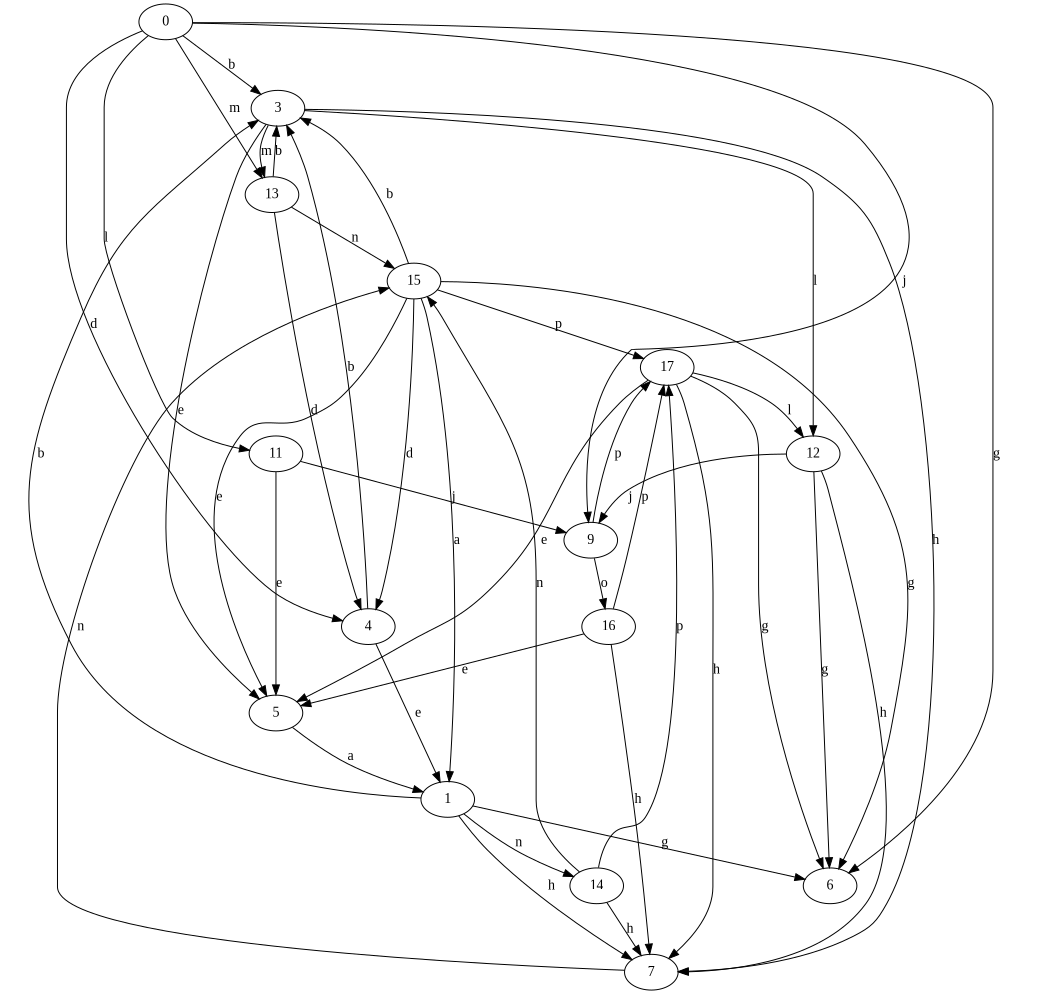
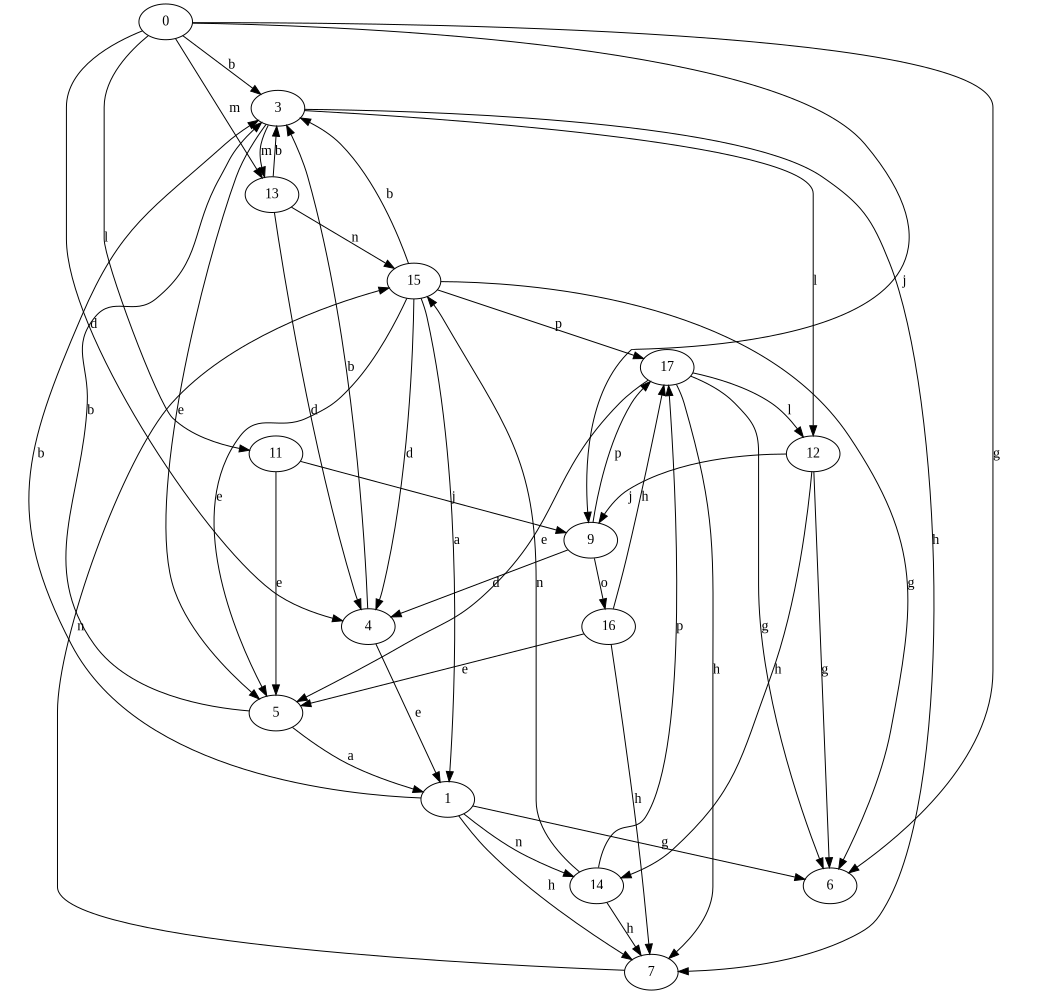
none -> (84, 437)
(645, 497) -> (645, 497)
none -> (484, 582)
(885, 784) -> (764, 696)
